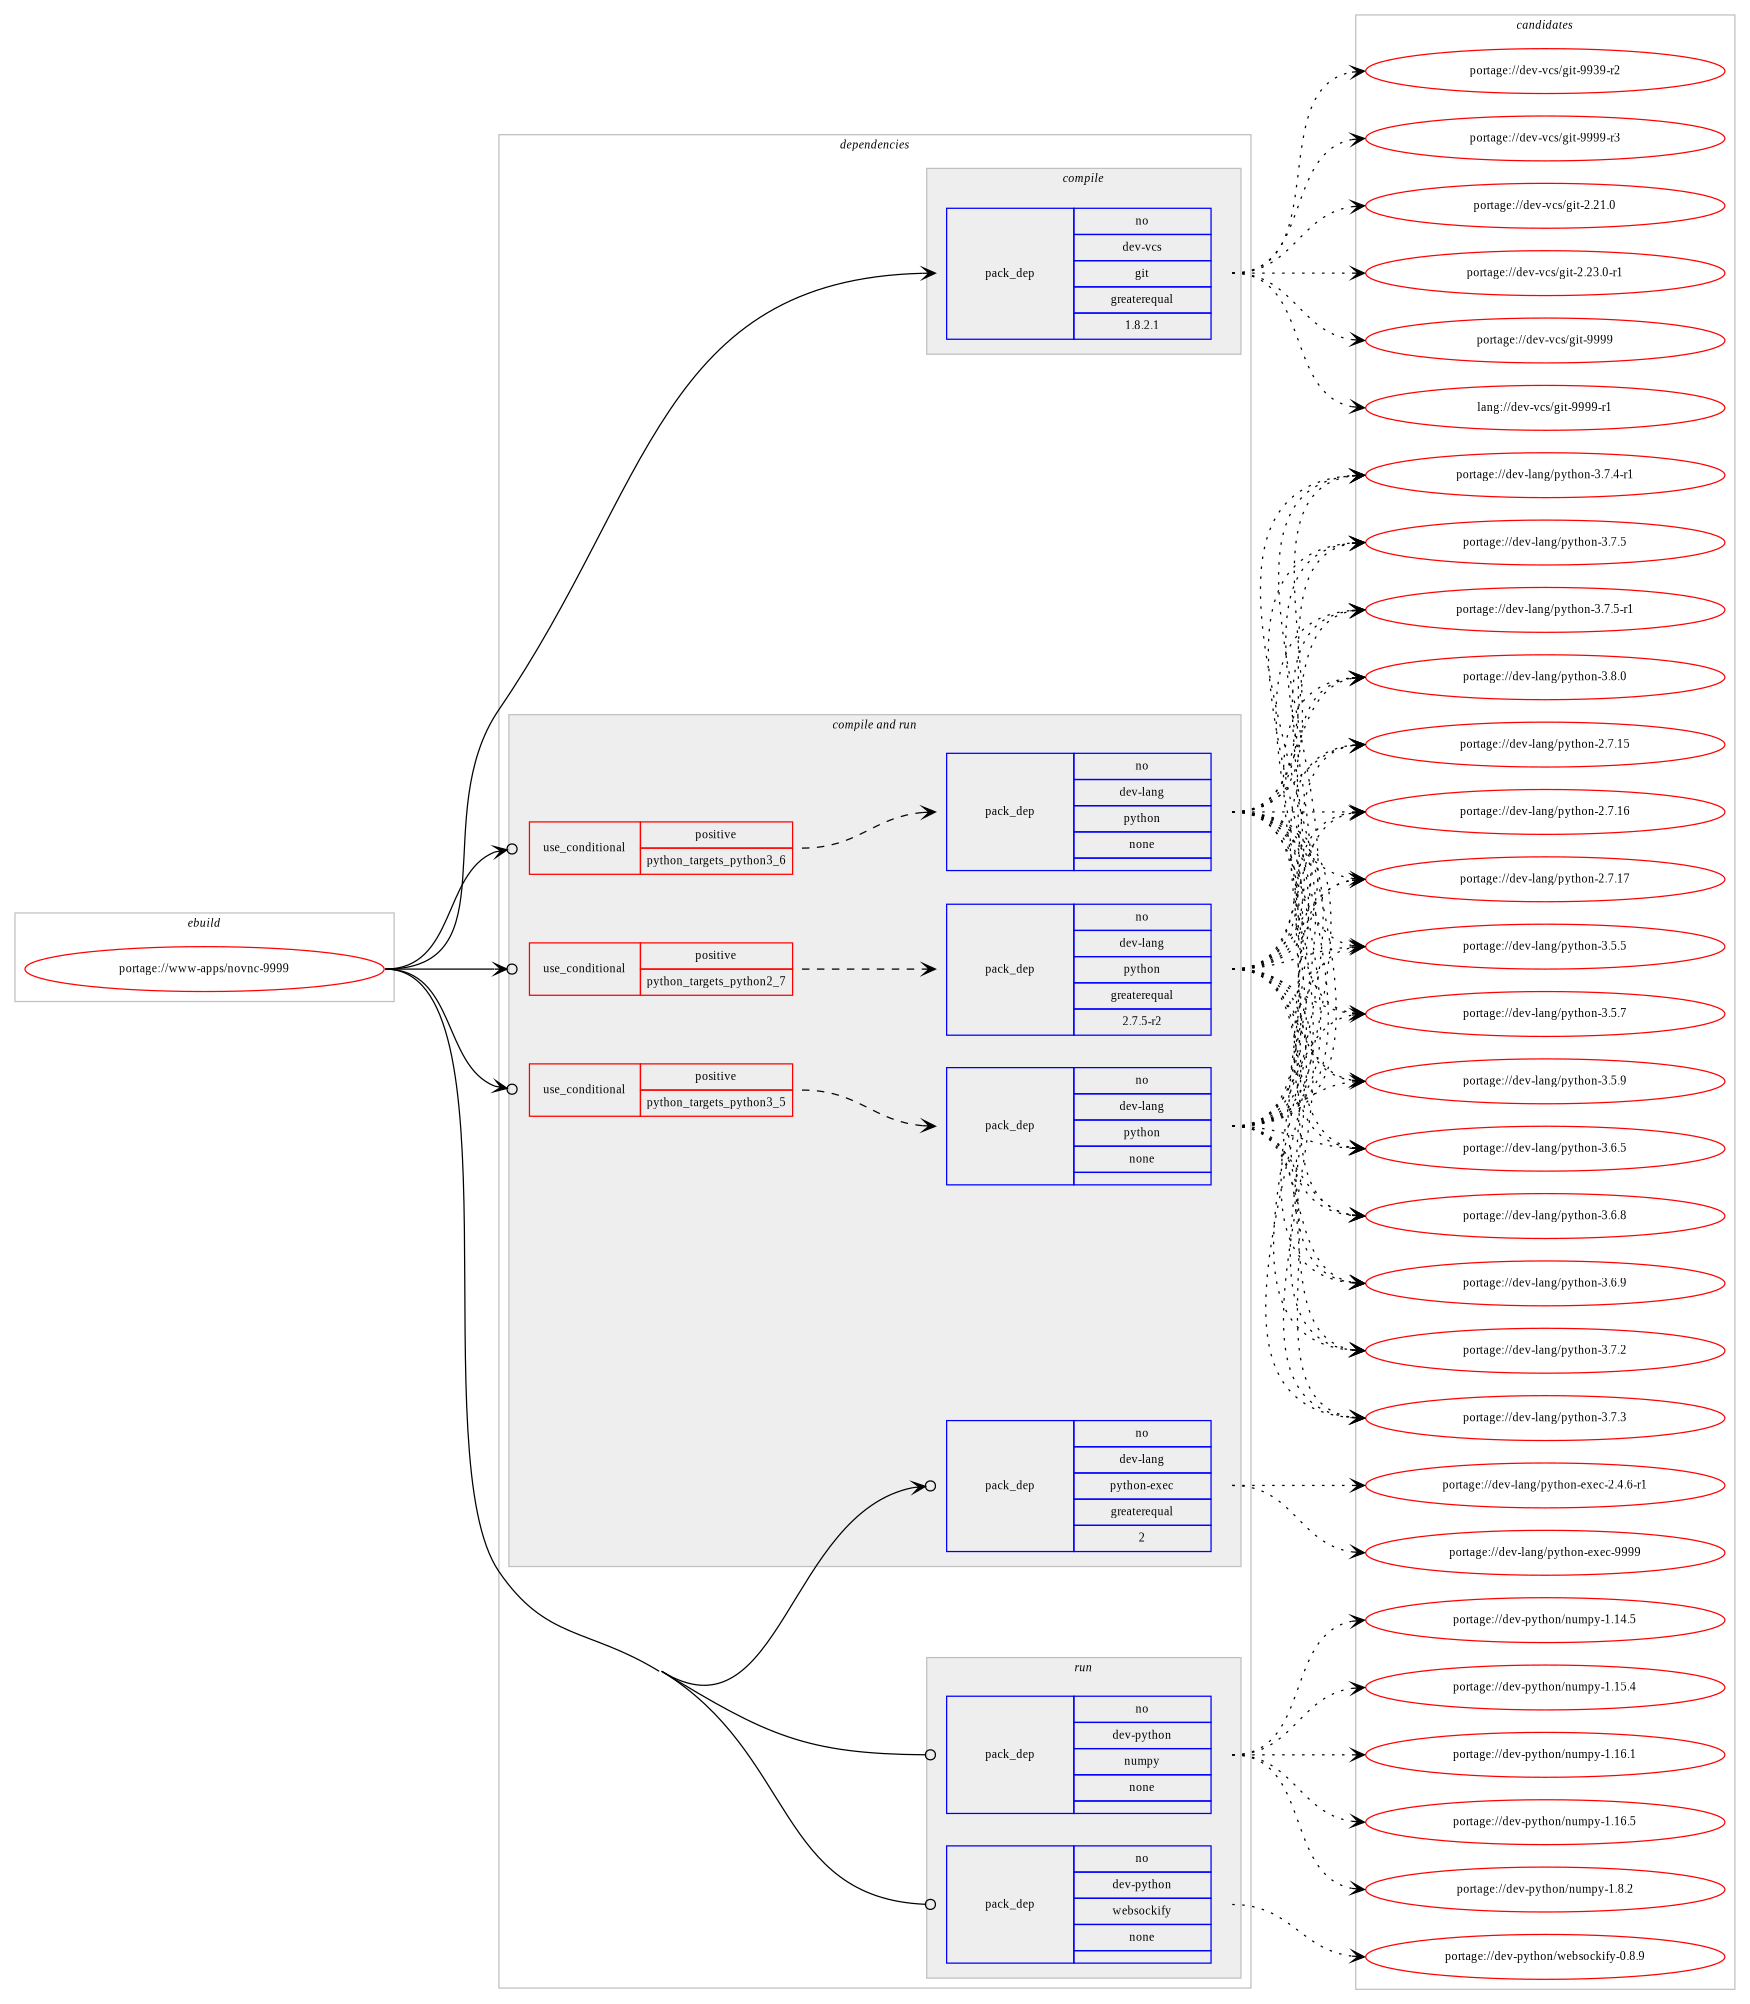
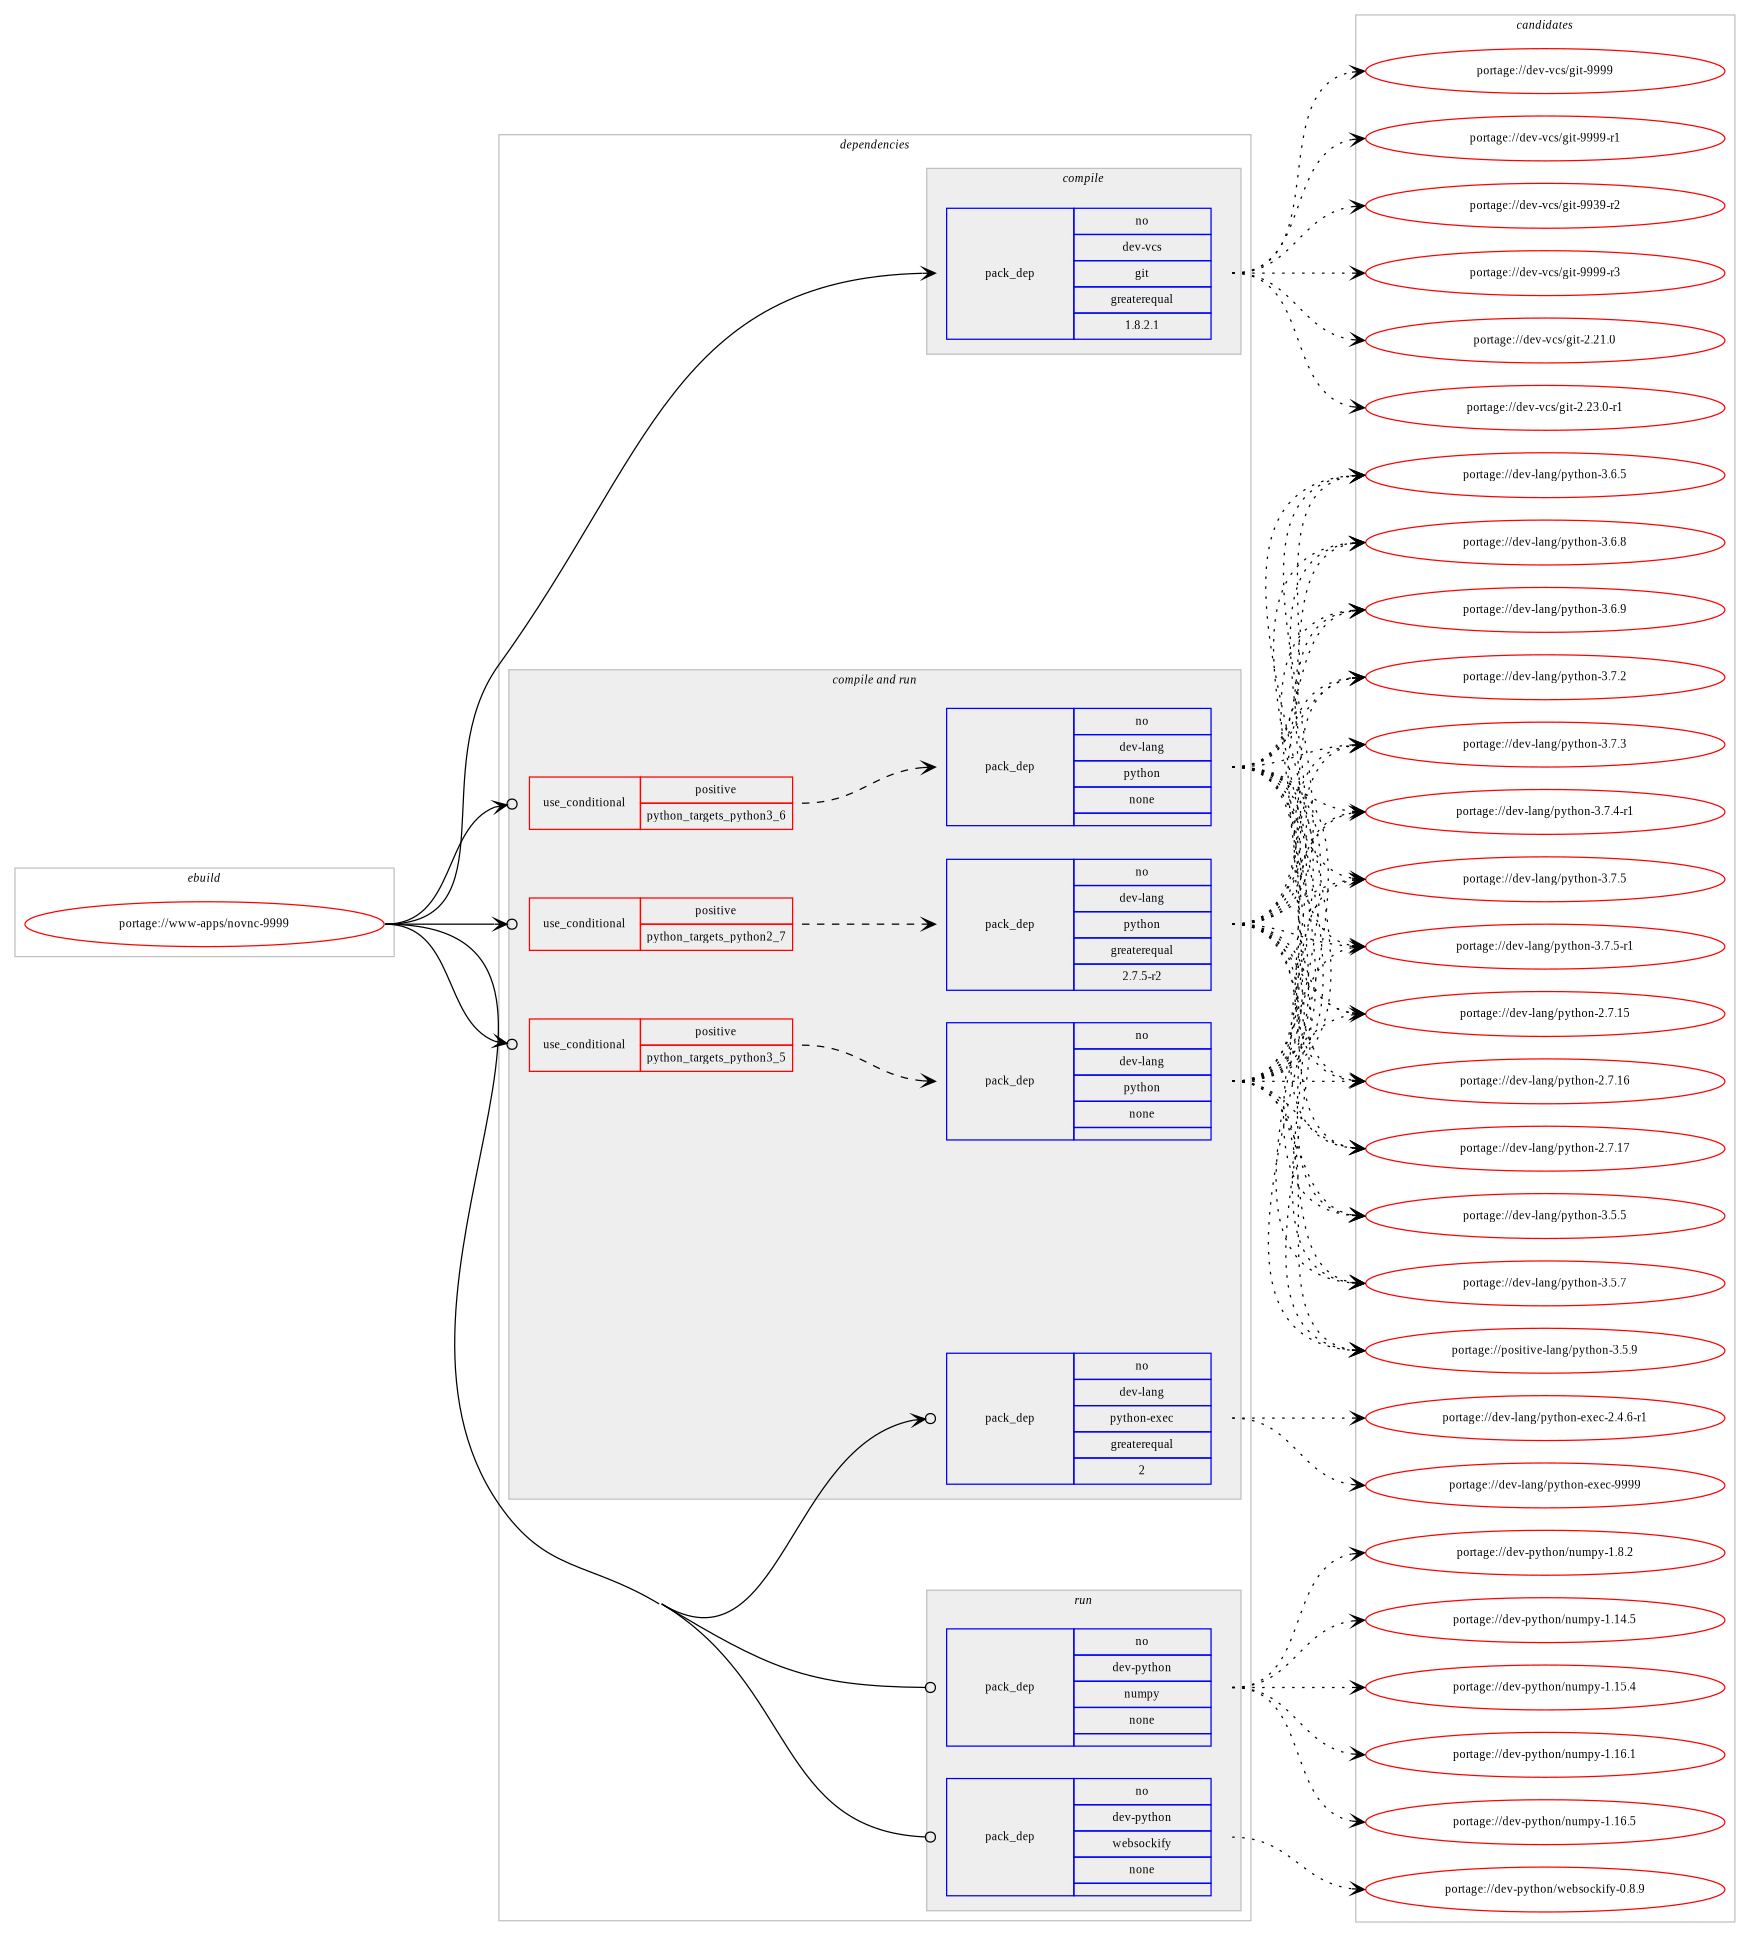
(1545, 408) -> (1545, 138)
(1545, 677) -> none
(1545, 1081) -> (1545, 1351)
